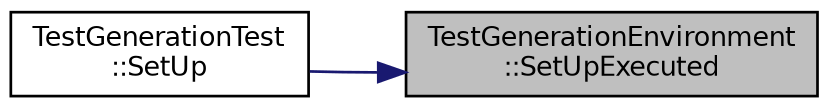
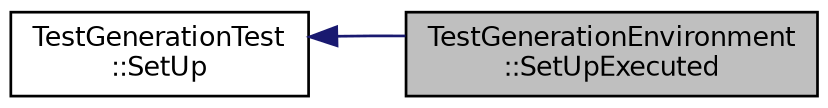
(344, 72) -> (371, 36)
